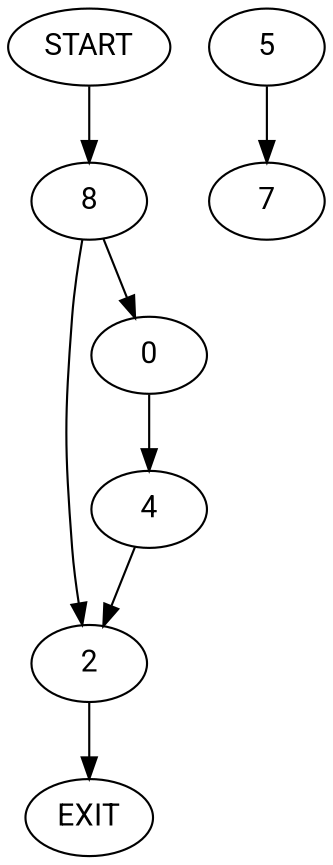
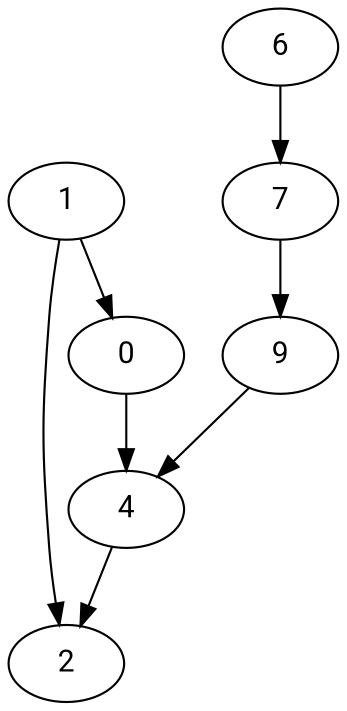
(89, 47) -> none
(267, 47) -> (280, 47)
(89, 201) -> (66, 201)
none -> (280, 355)
(89, 818) -> none
